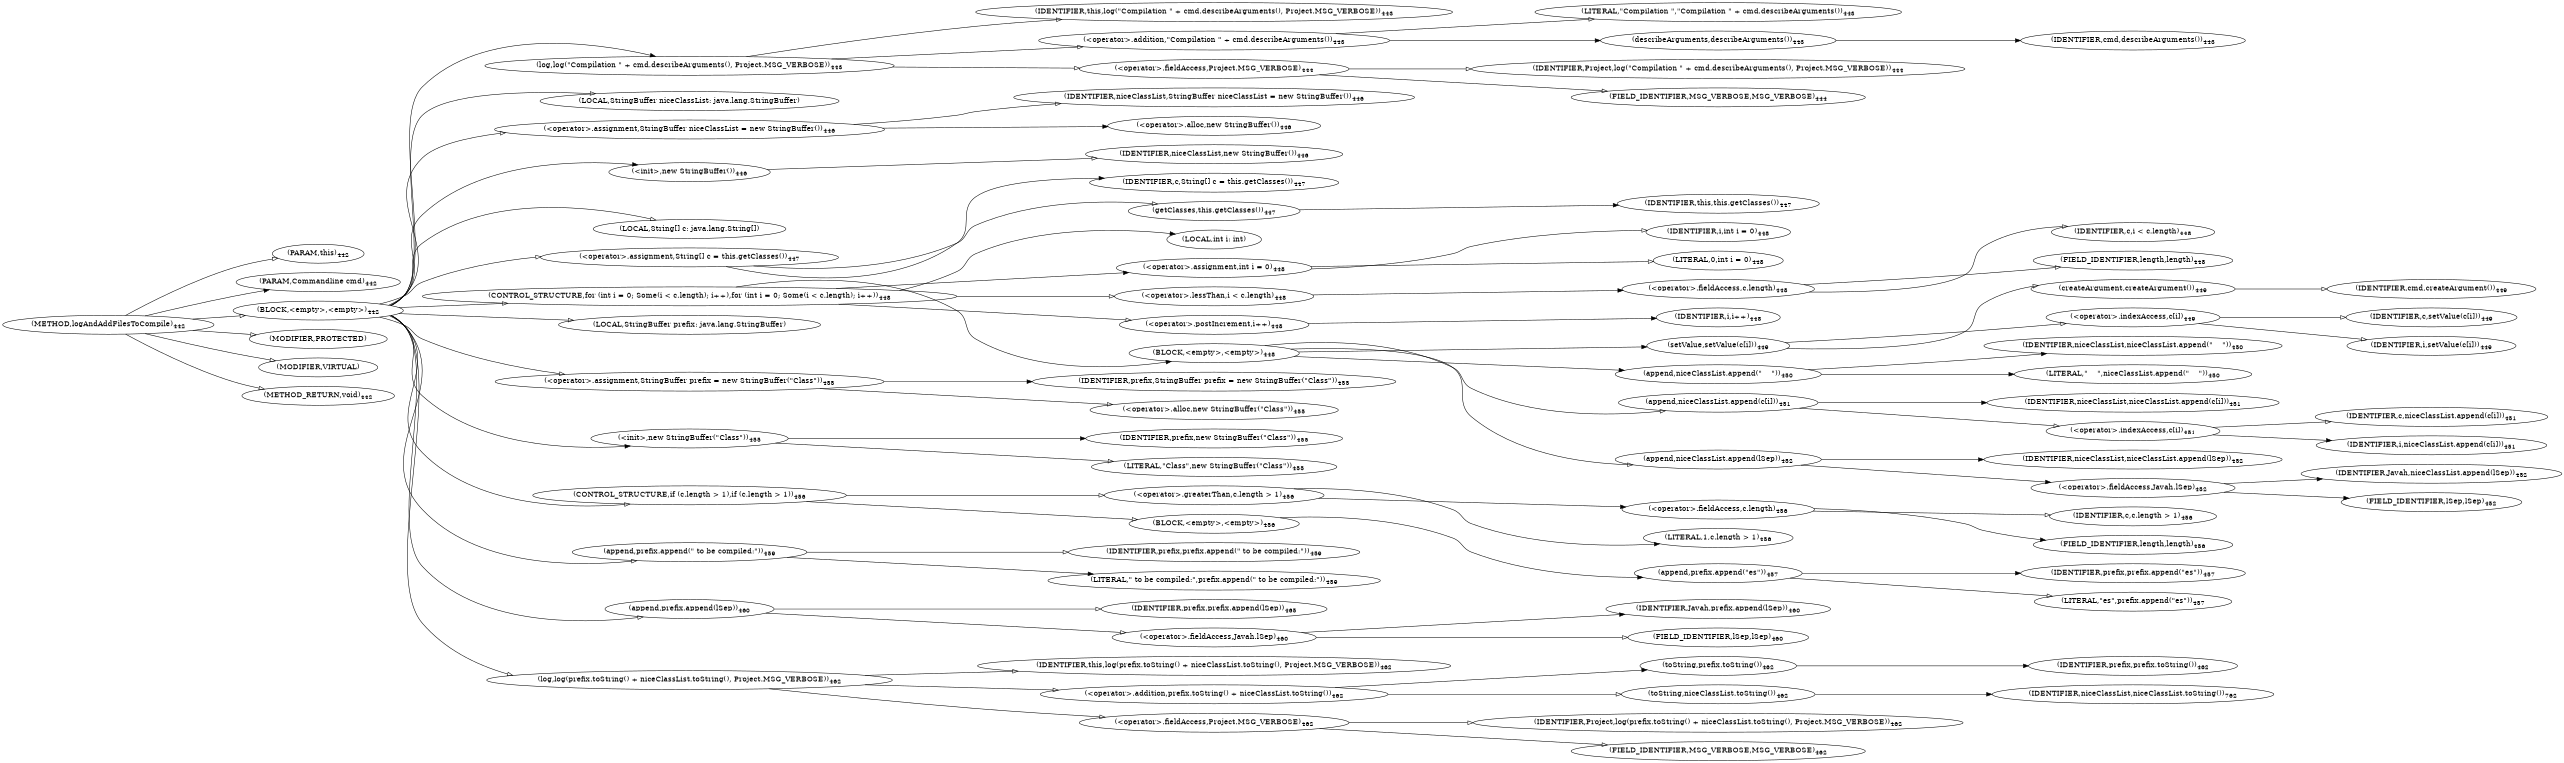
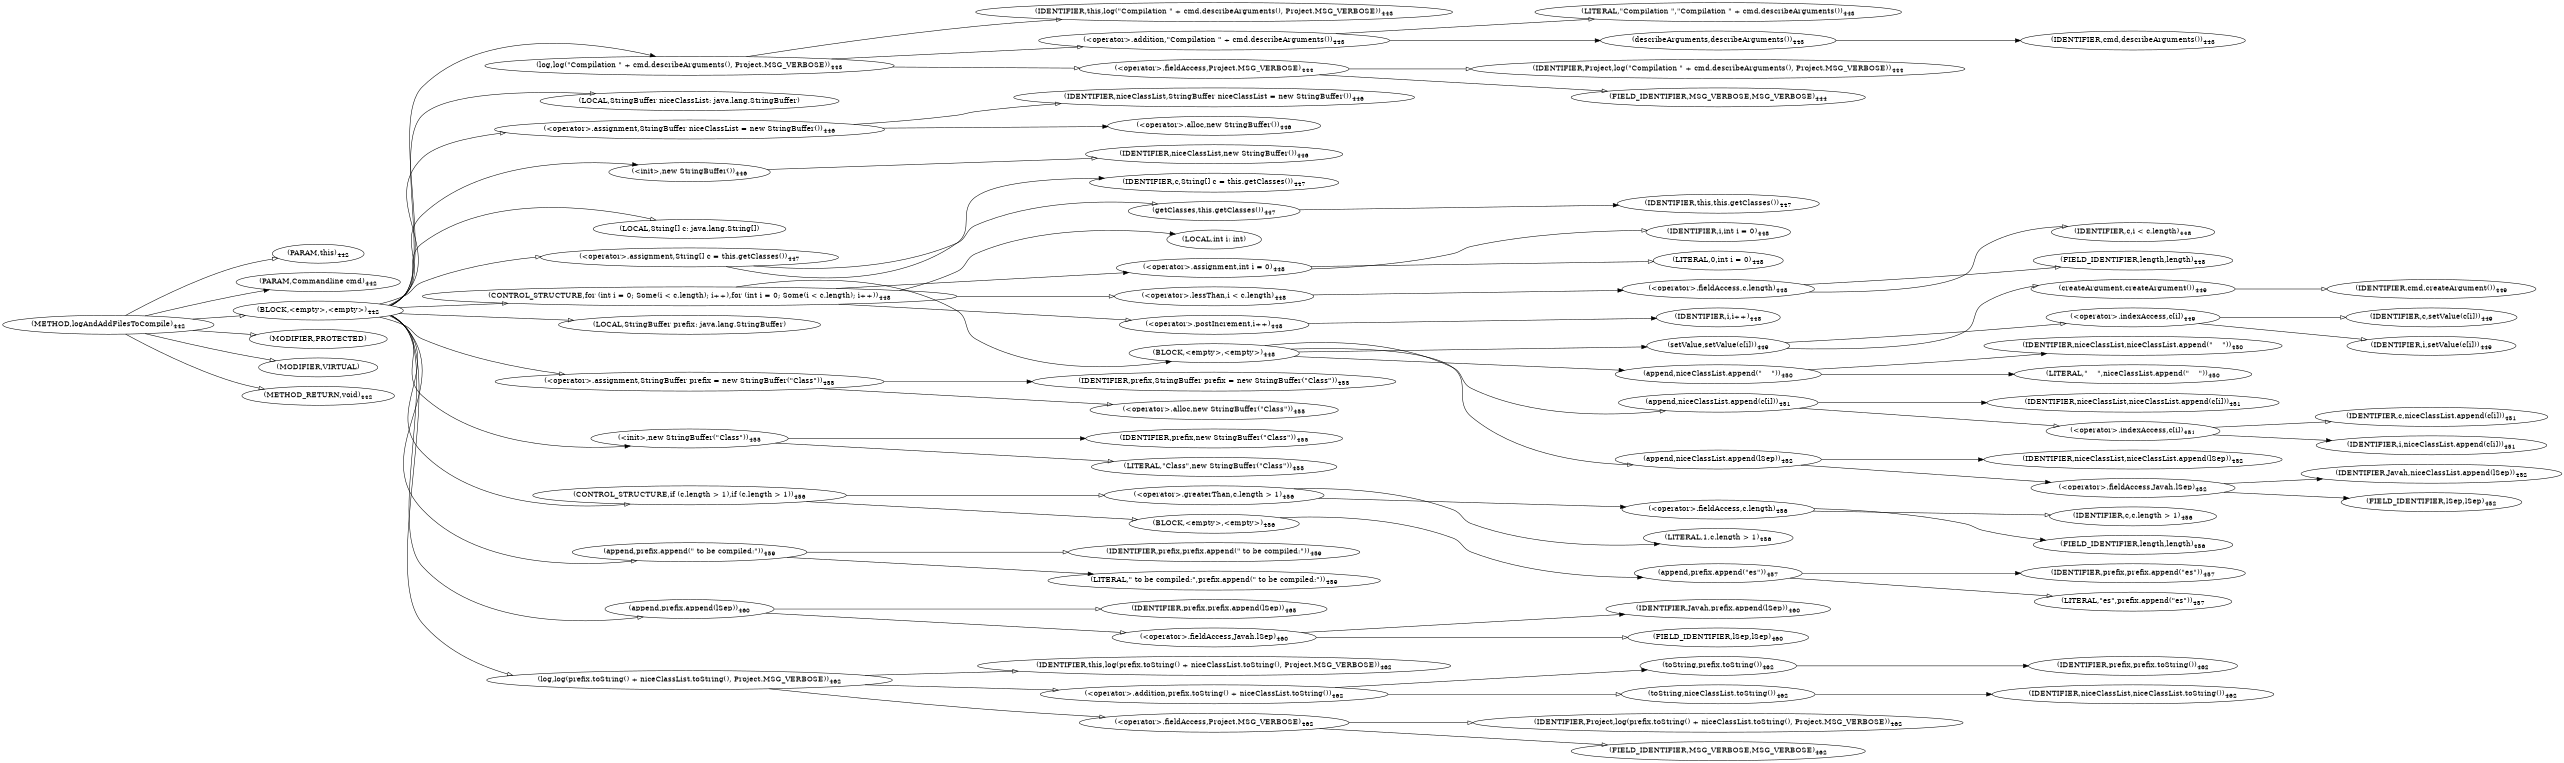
(2231, 694) -> (2231, 694)
